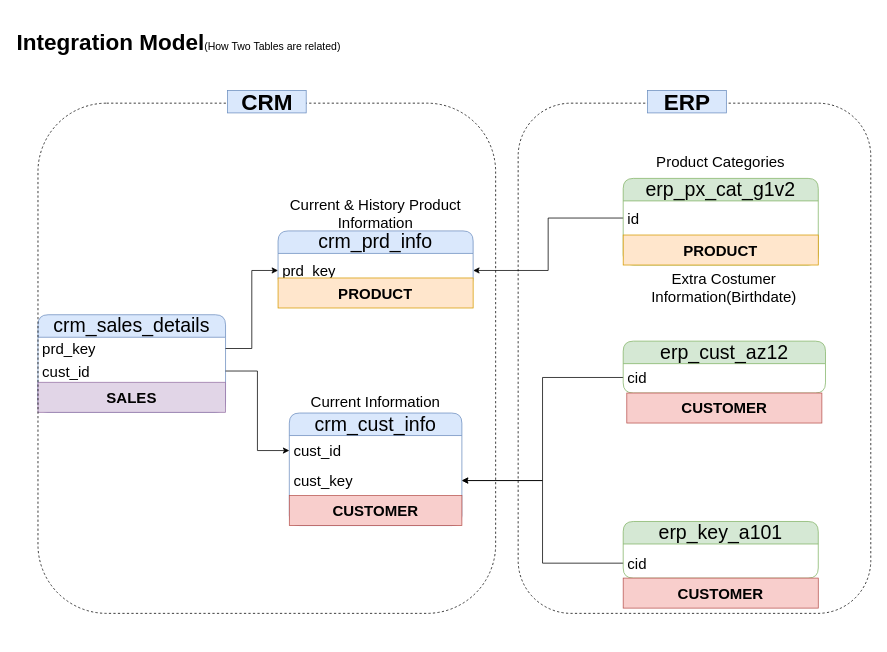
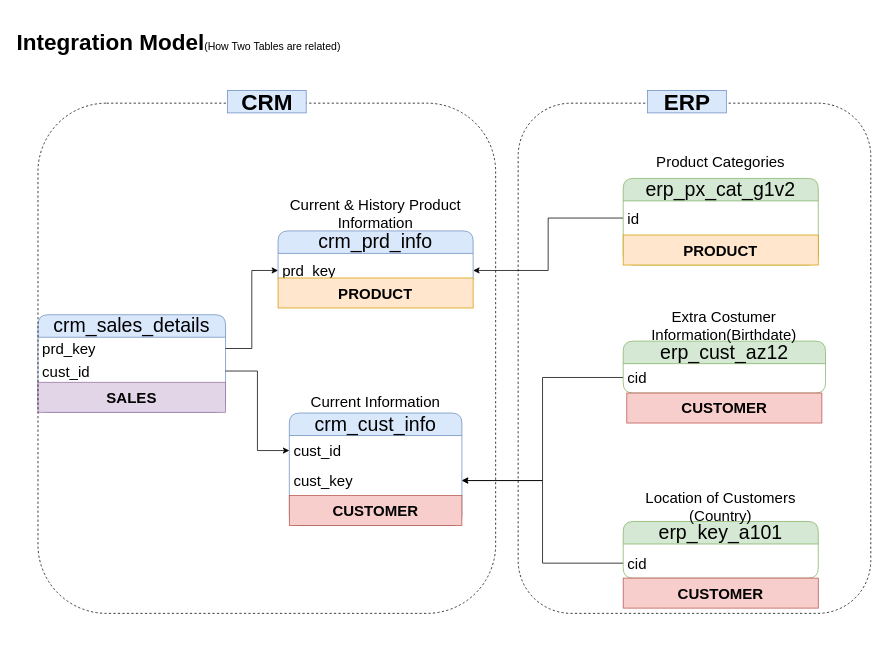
(724, 287) -> (724, 325)
none -> (720, 506)
